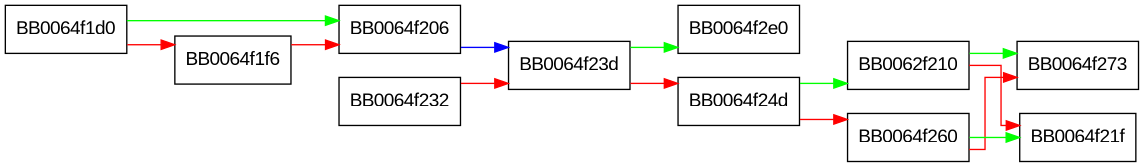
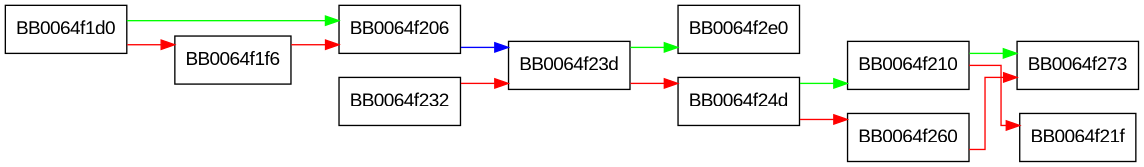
(908, 65) -> (908, 65)
(993, 137) -> none
